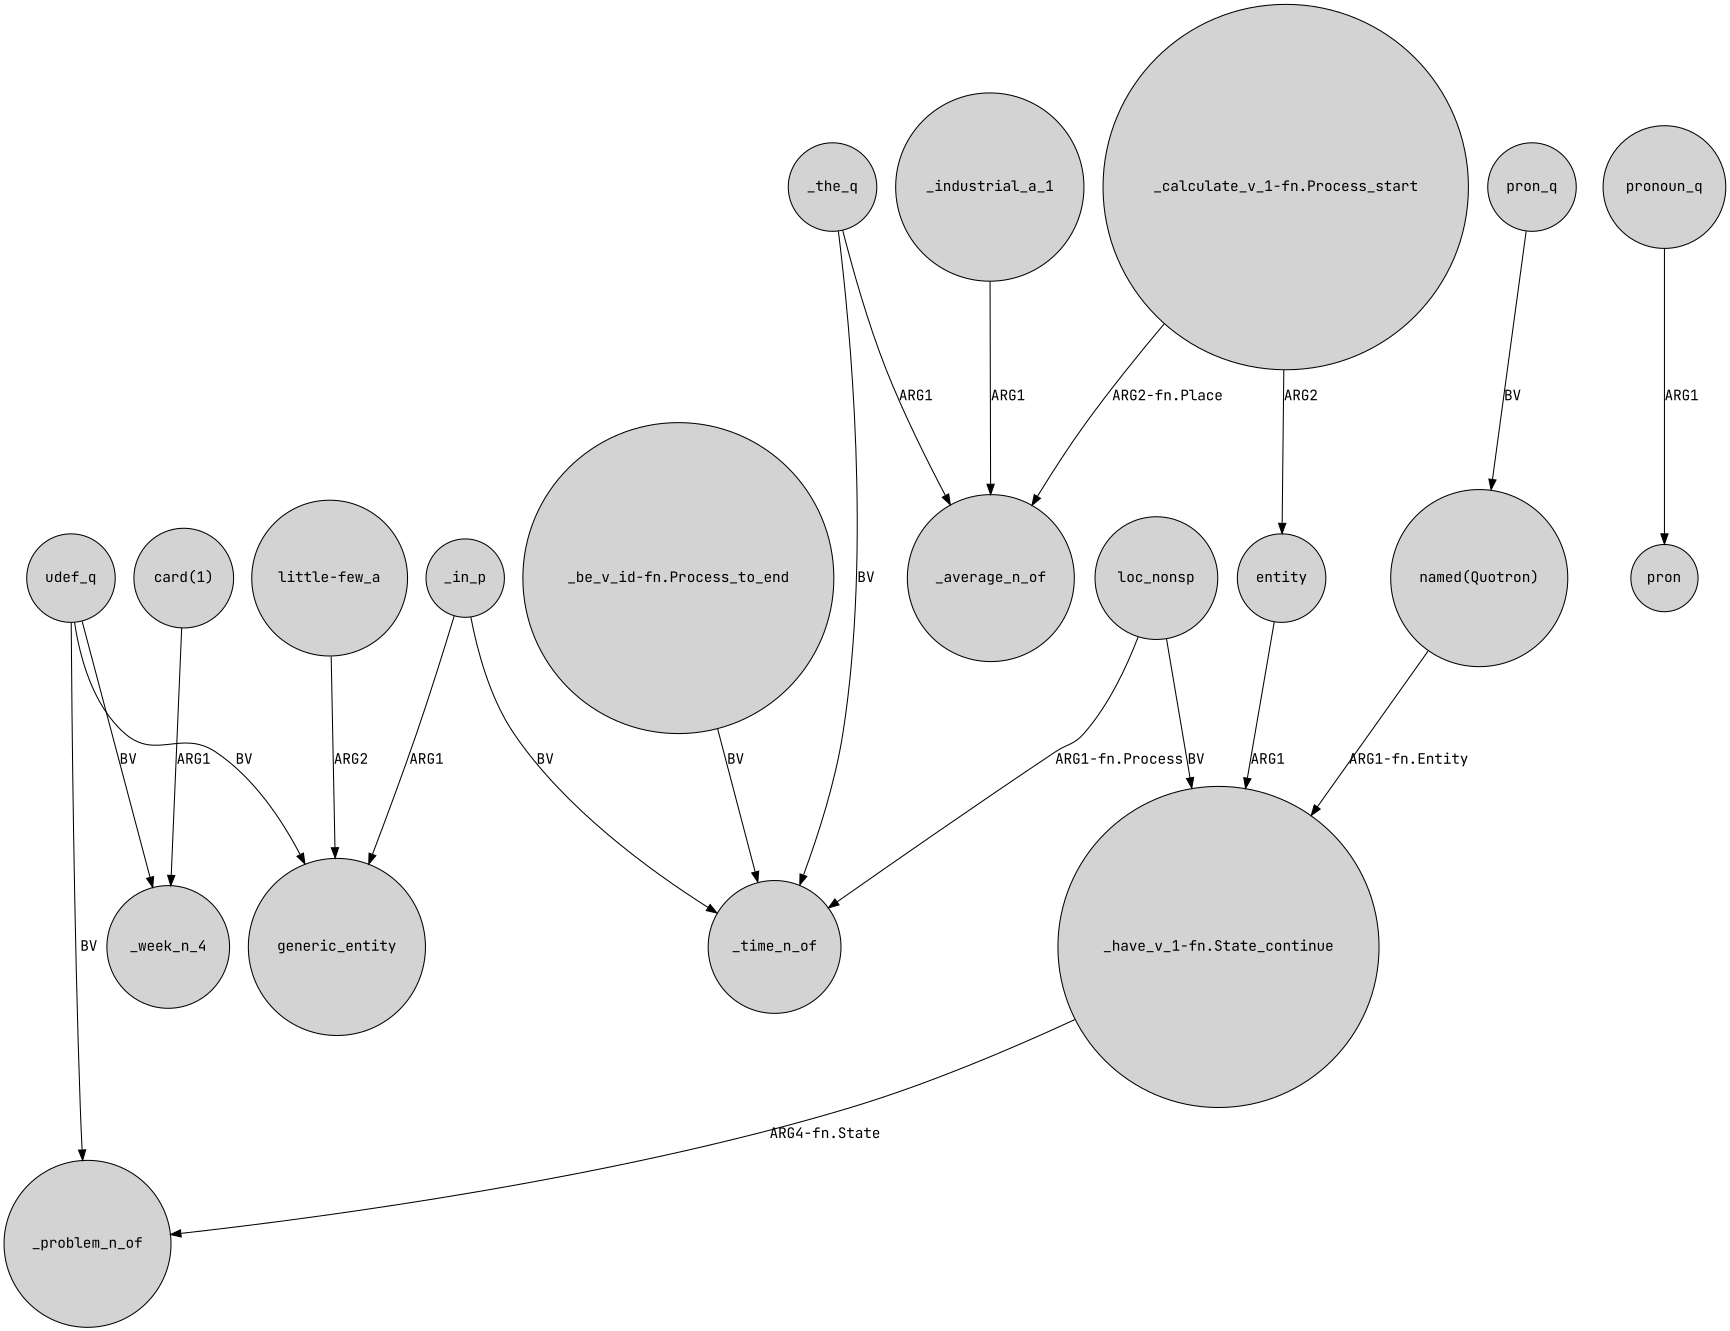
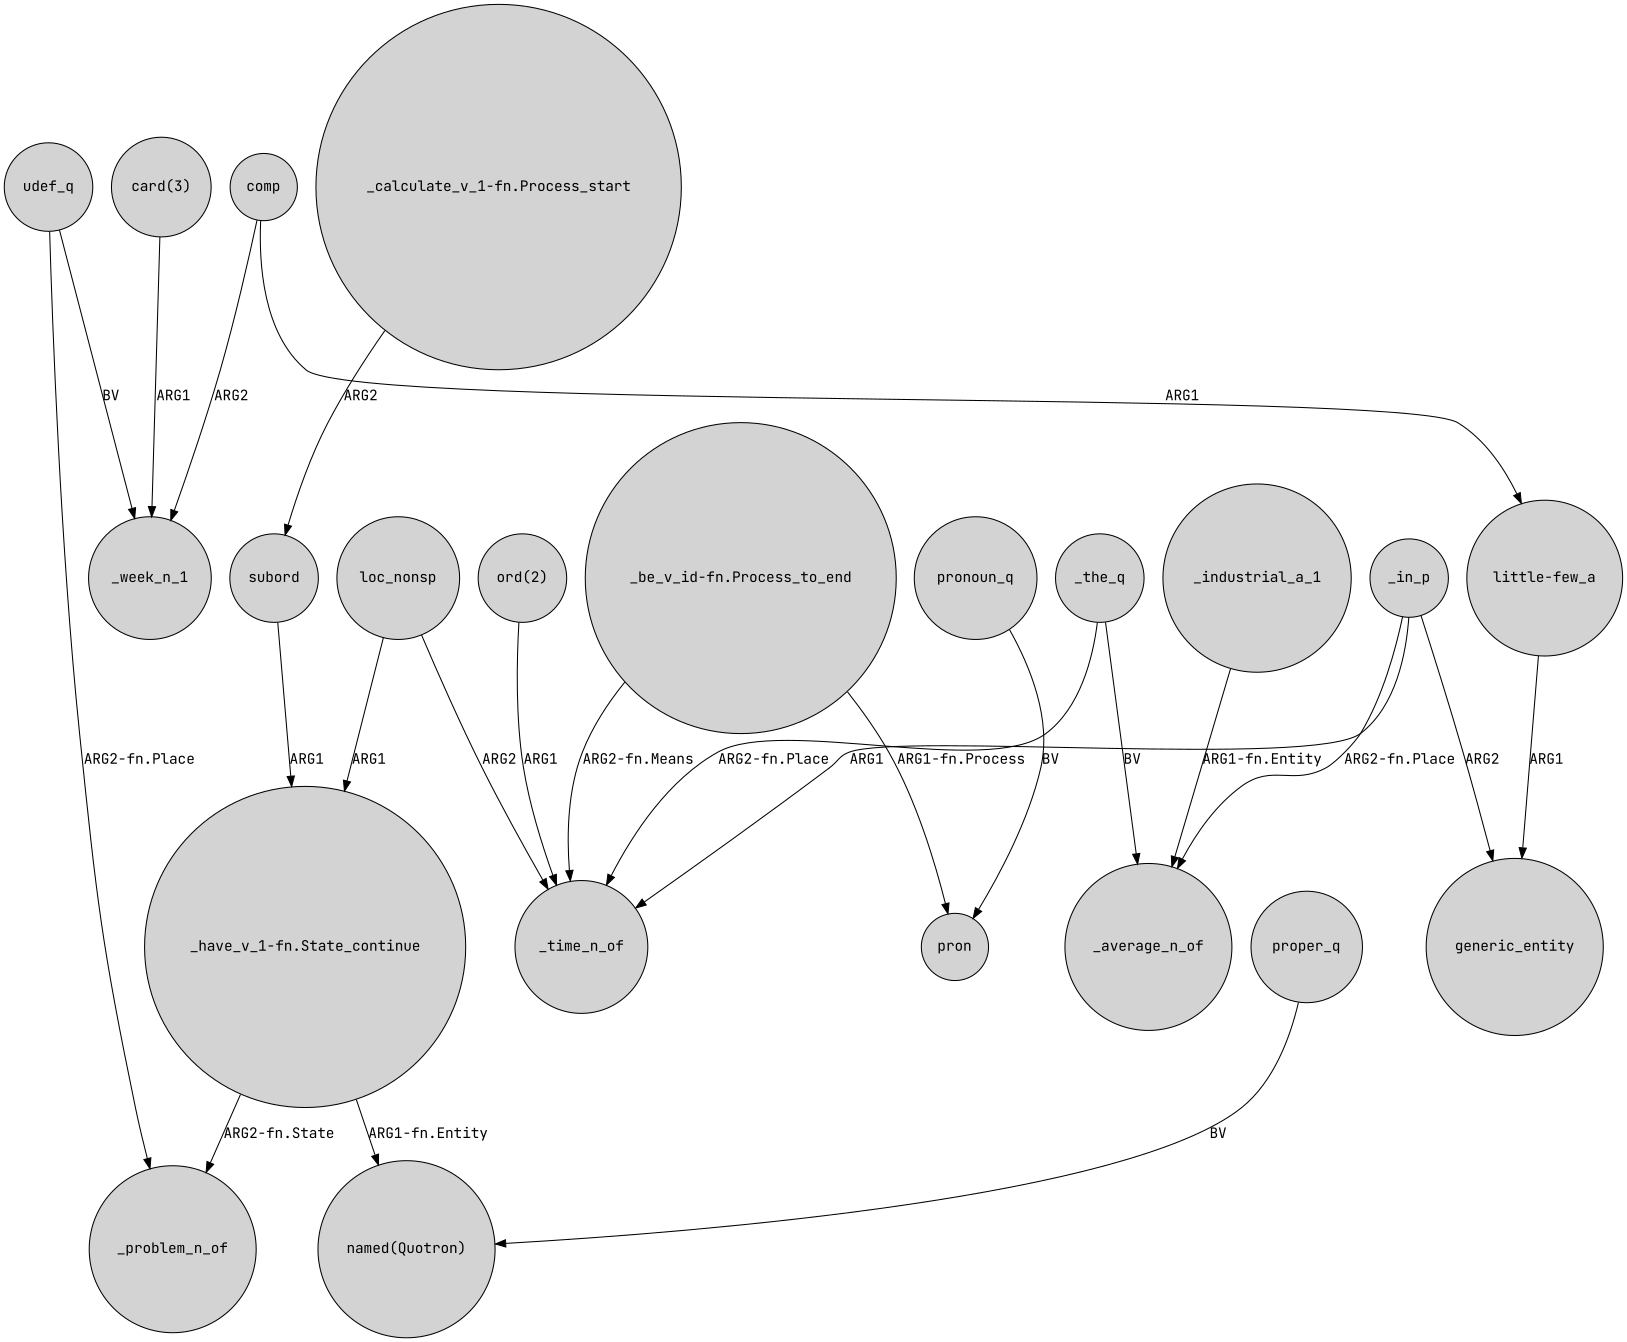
none -> (264, 187)
(1532, 187) -> (1307, 947)
(916, 396) -> (1132, 760)
(1008, 396) -> (1262, 760)
(1682, 396) -> (1051, 760)
(1097, 407) -> (1322, 770)
(184, 578) -> (161, 187)
none -> (522, 578)
(866, 578) -> (774, 760)
(1282, 578) -> (274, 578)
(1373, 729) -> (366, 1127)
(166, 745) -> none
(351, 760) -> (1547, 760)
(427, 760) -> (1483, 760)
(545, 760) -> (867, 760)
(736, 760) -> (638, 760)
(1119, 760) -> (500, 760)
(1196, 760) -> (369, 760)
none -> (908, 792)
(89, 947) -> (140, 760)
(168, 947) -> (150, 578)
(825, 1134) -> (279, 1134)
